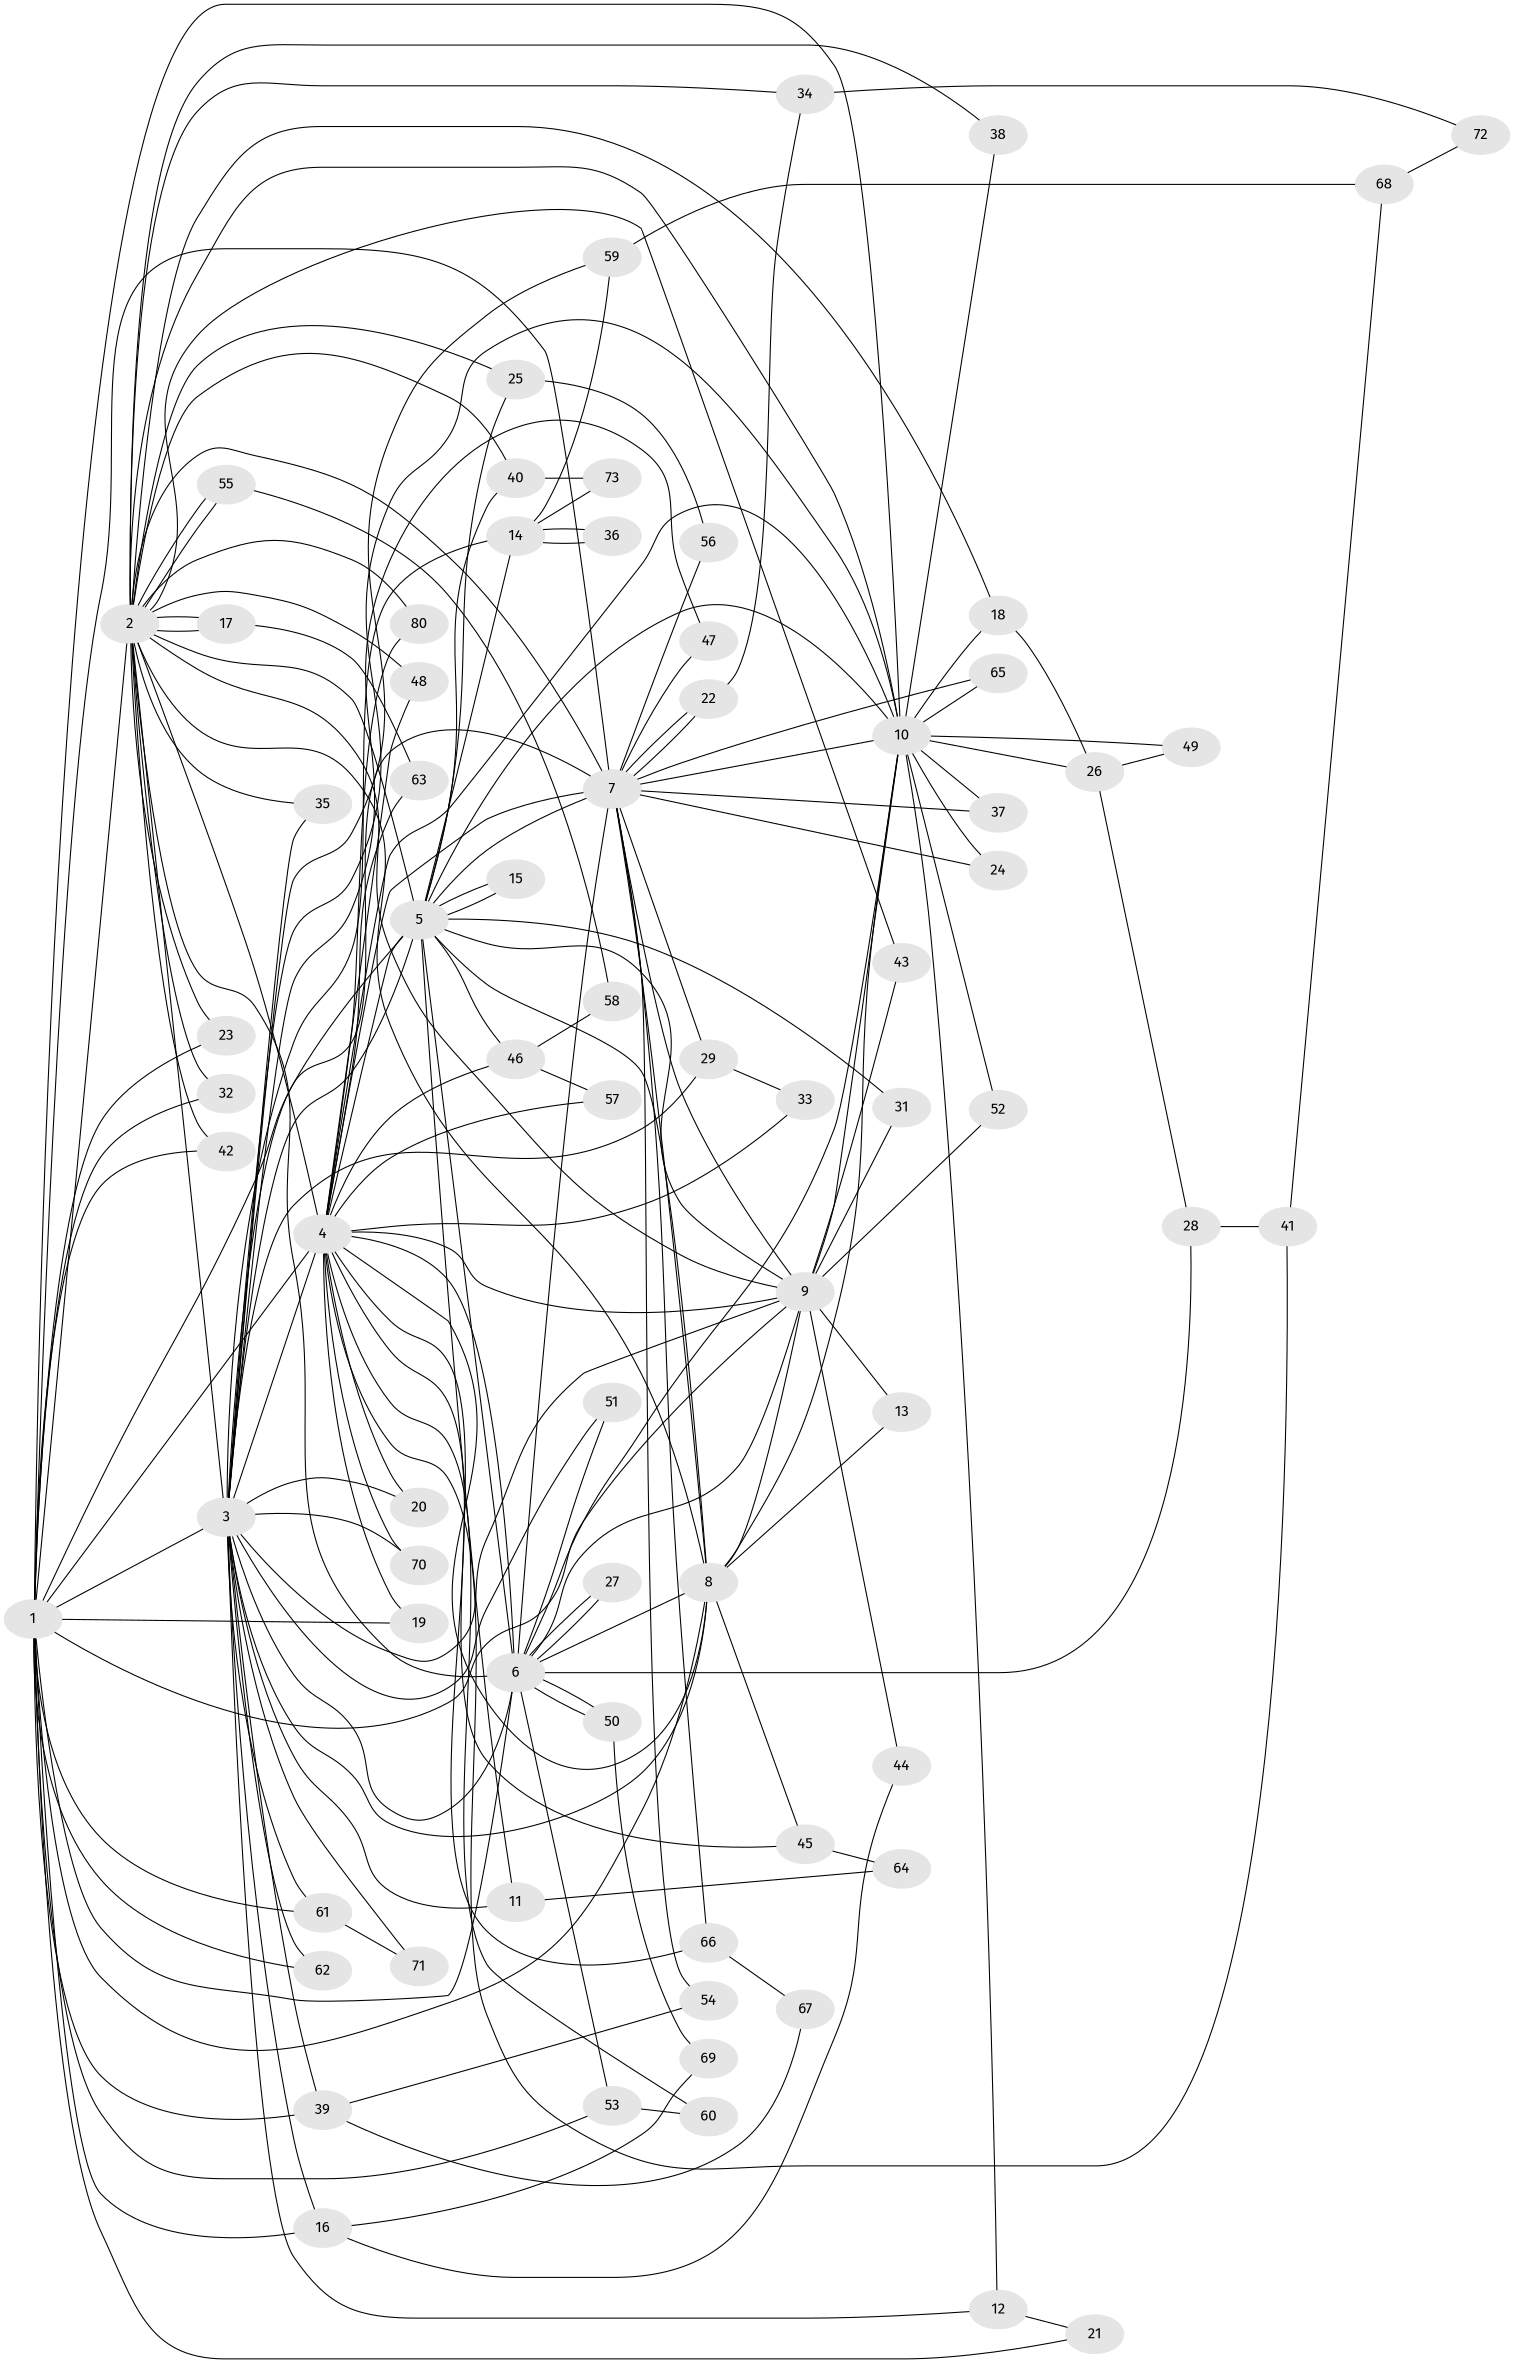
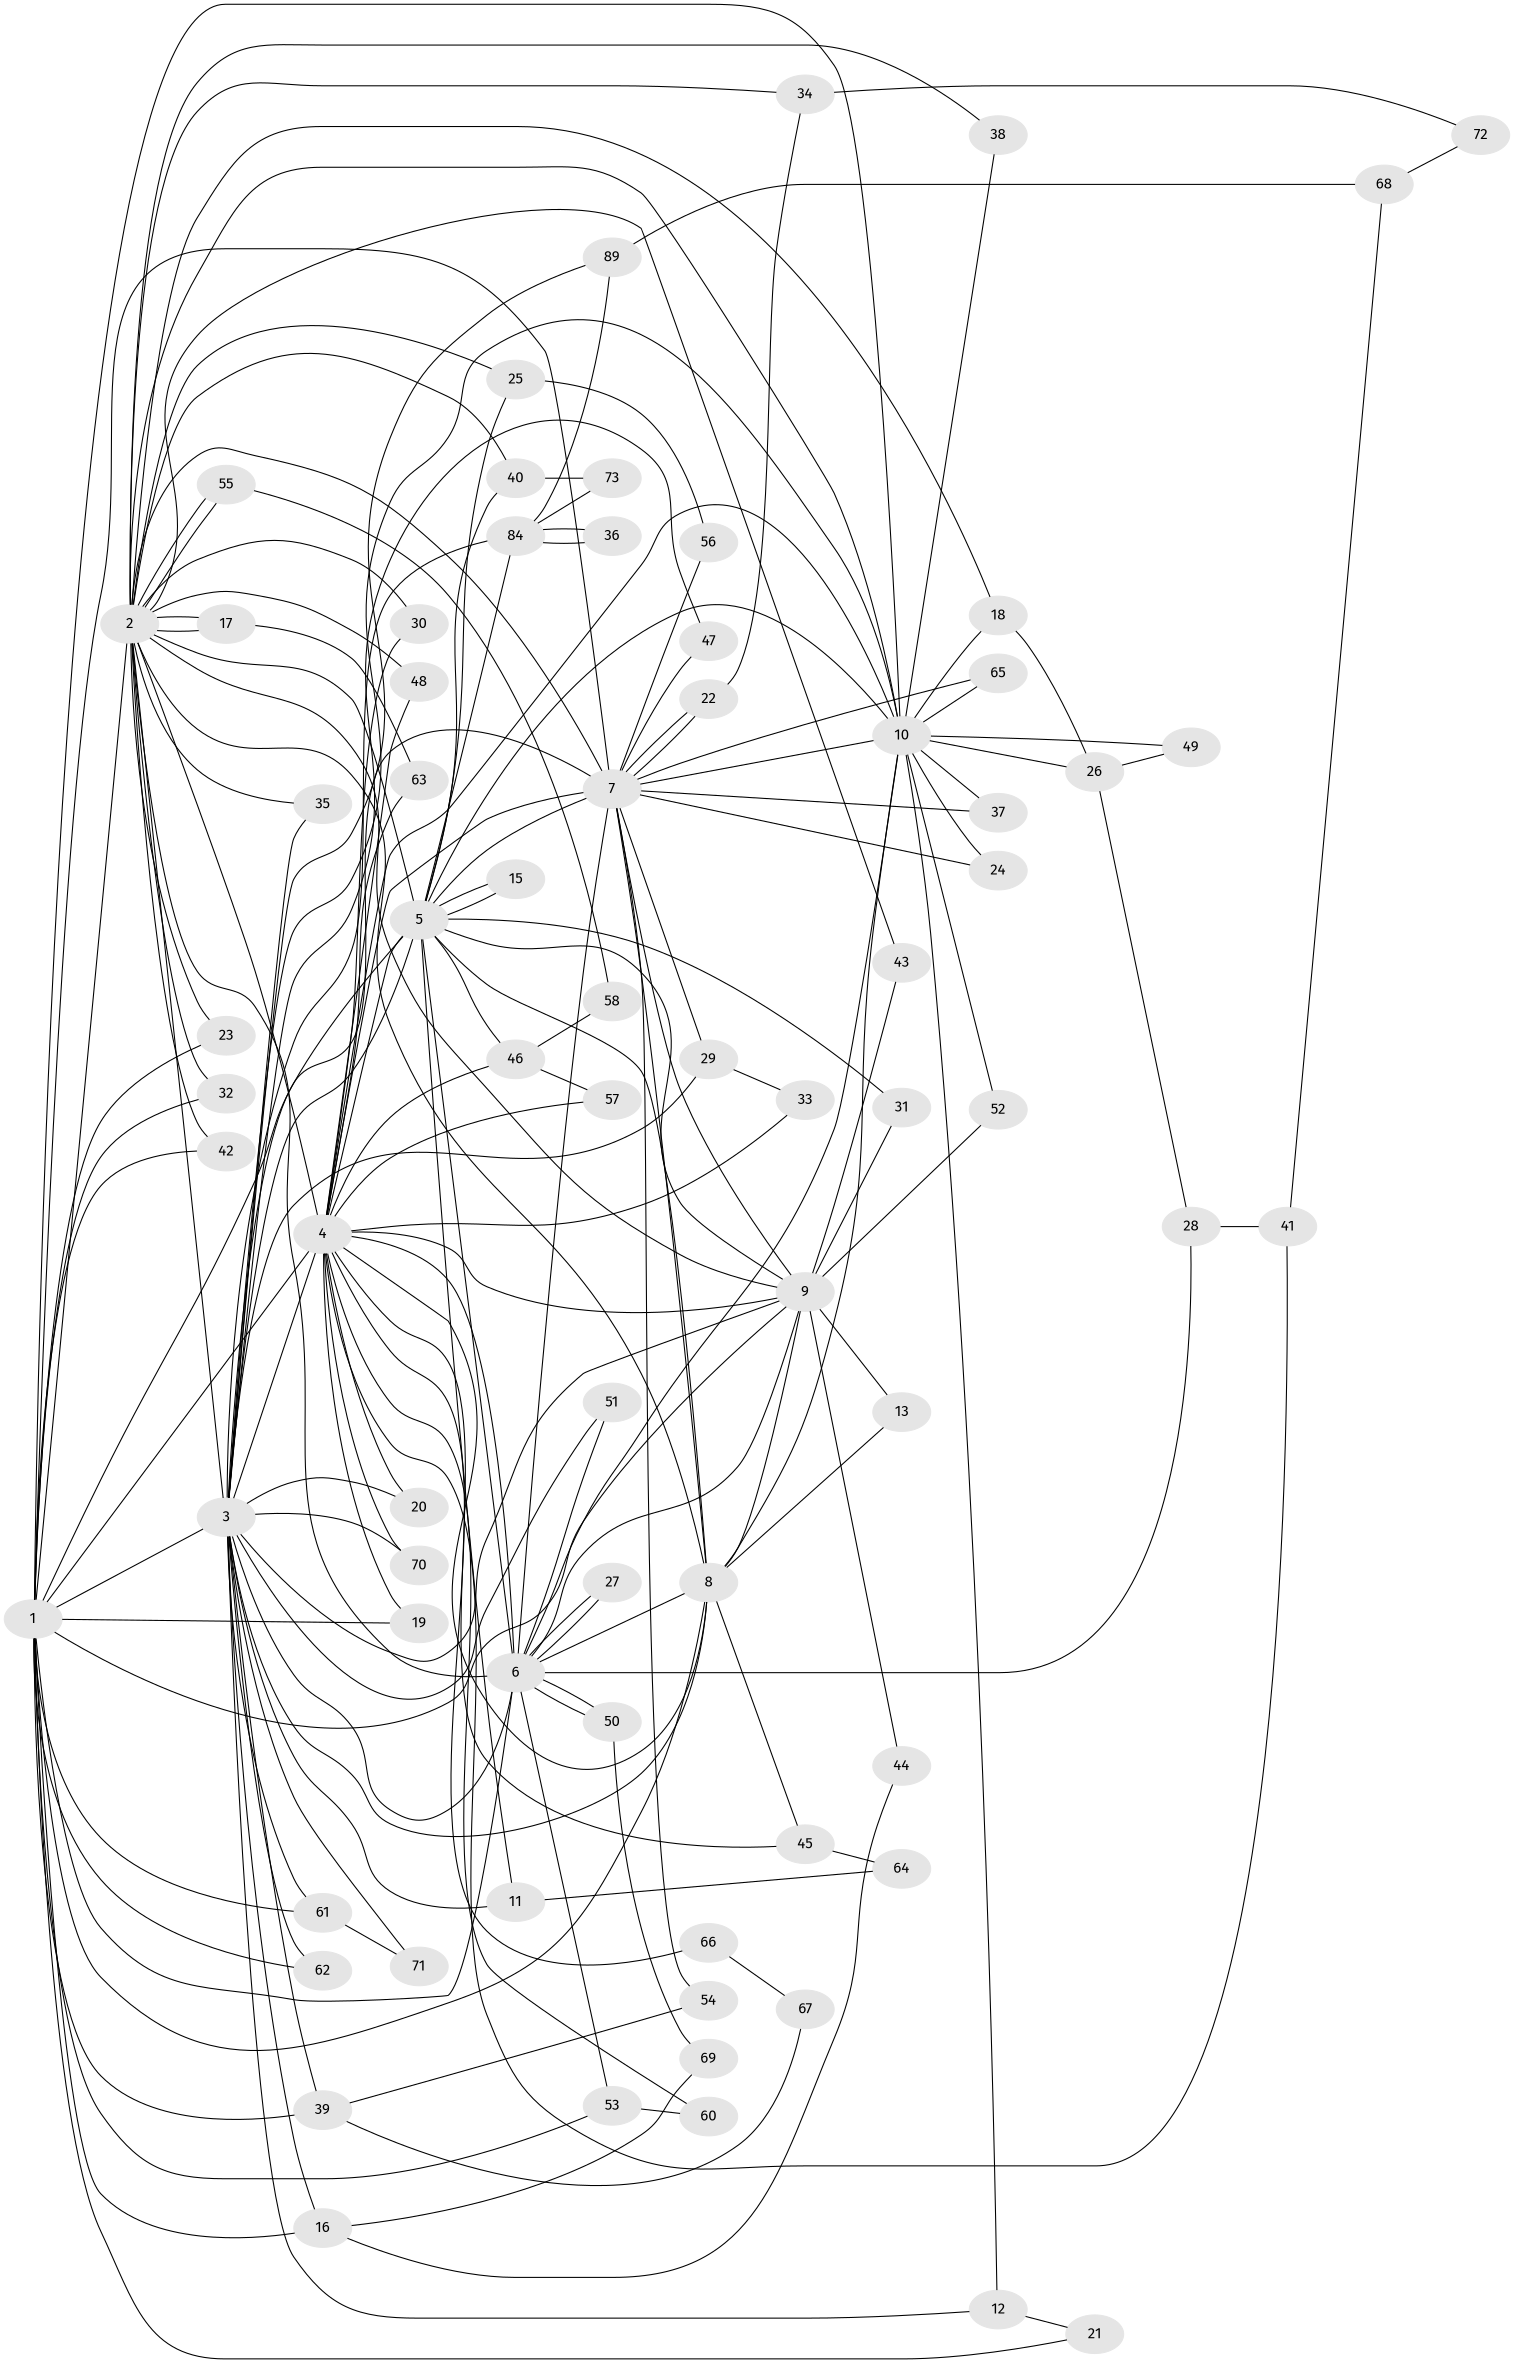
(612, 257) -> (612, 257)
(516, 536) -> (516, 536)
(419, 624) -> (419, 624)
(852, 1080) -> none
(667, 1365) -> none
